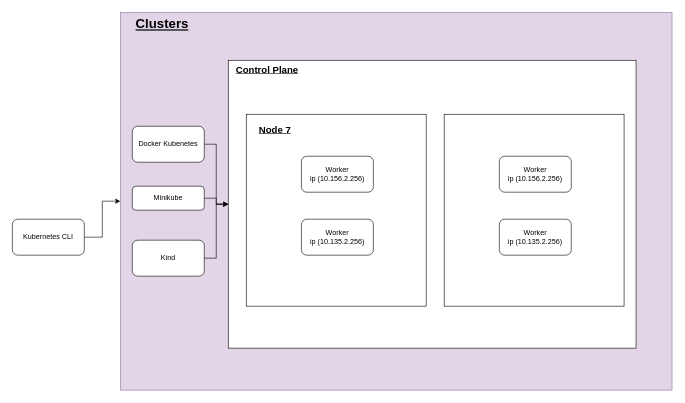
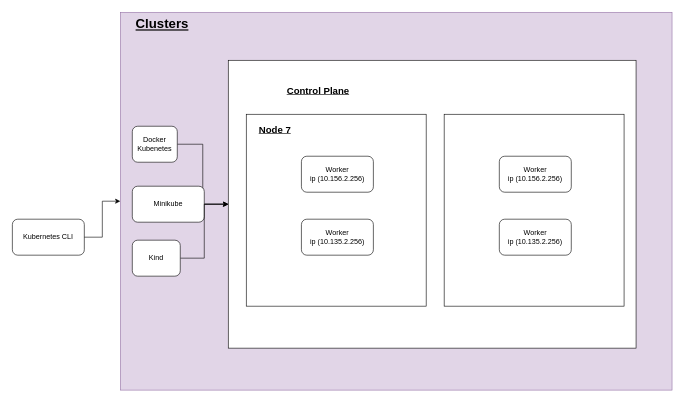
(267, 69) -> (318, 90)
(168, 144) -> (155, 144)
(168, 198) -> (168, 204)
(168, 258) -> (156, 258)
